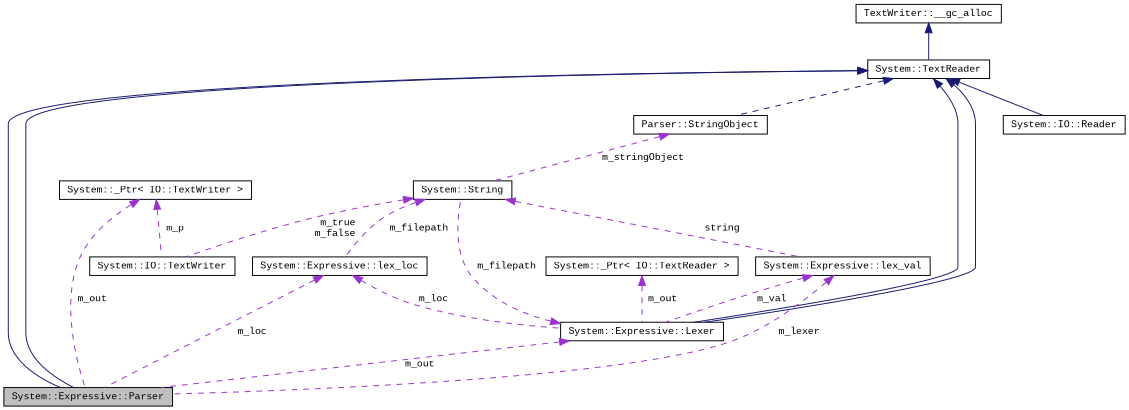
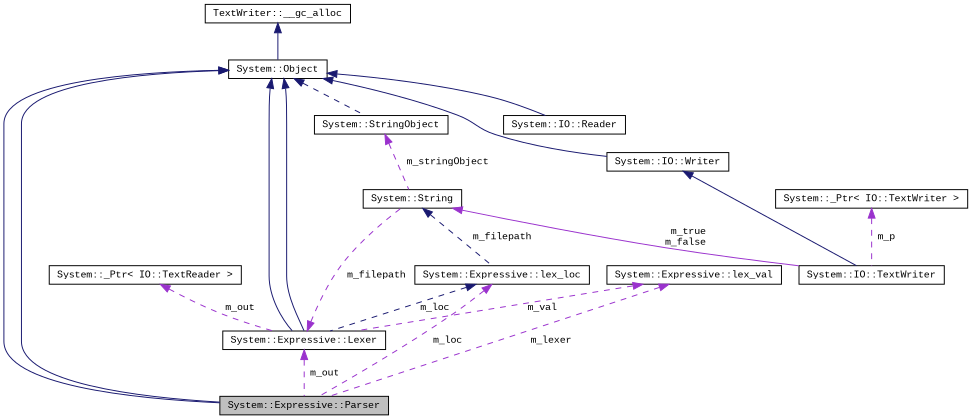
(929, 69) -> (278, 69)
(701, 125) -> (381, 125)
none -> (668, 162)
(293, 223) -> (630, 242)
(376, 223) -> (461, 240)
(658, 229) -> none
(73, 286) -> none
(458, 315) -> (398, 309)
